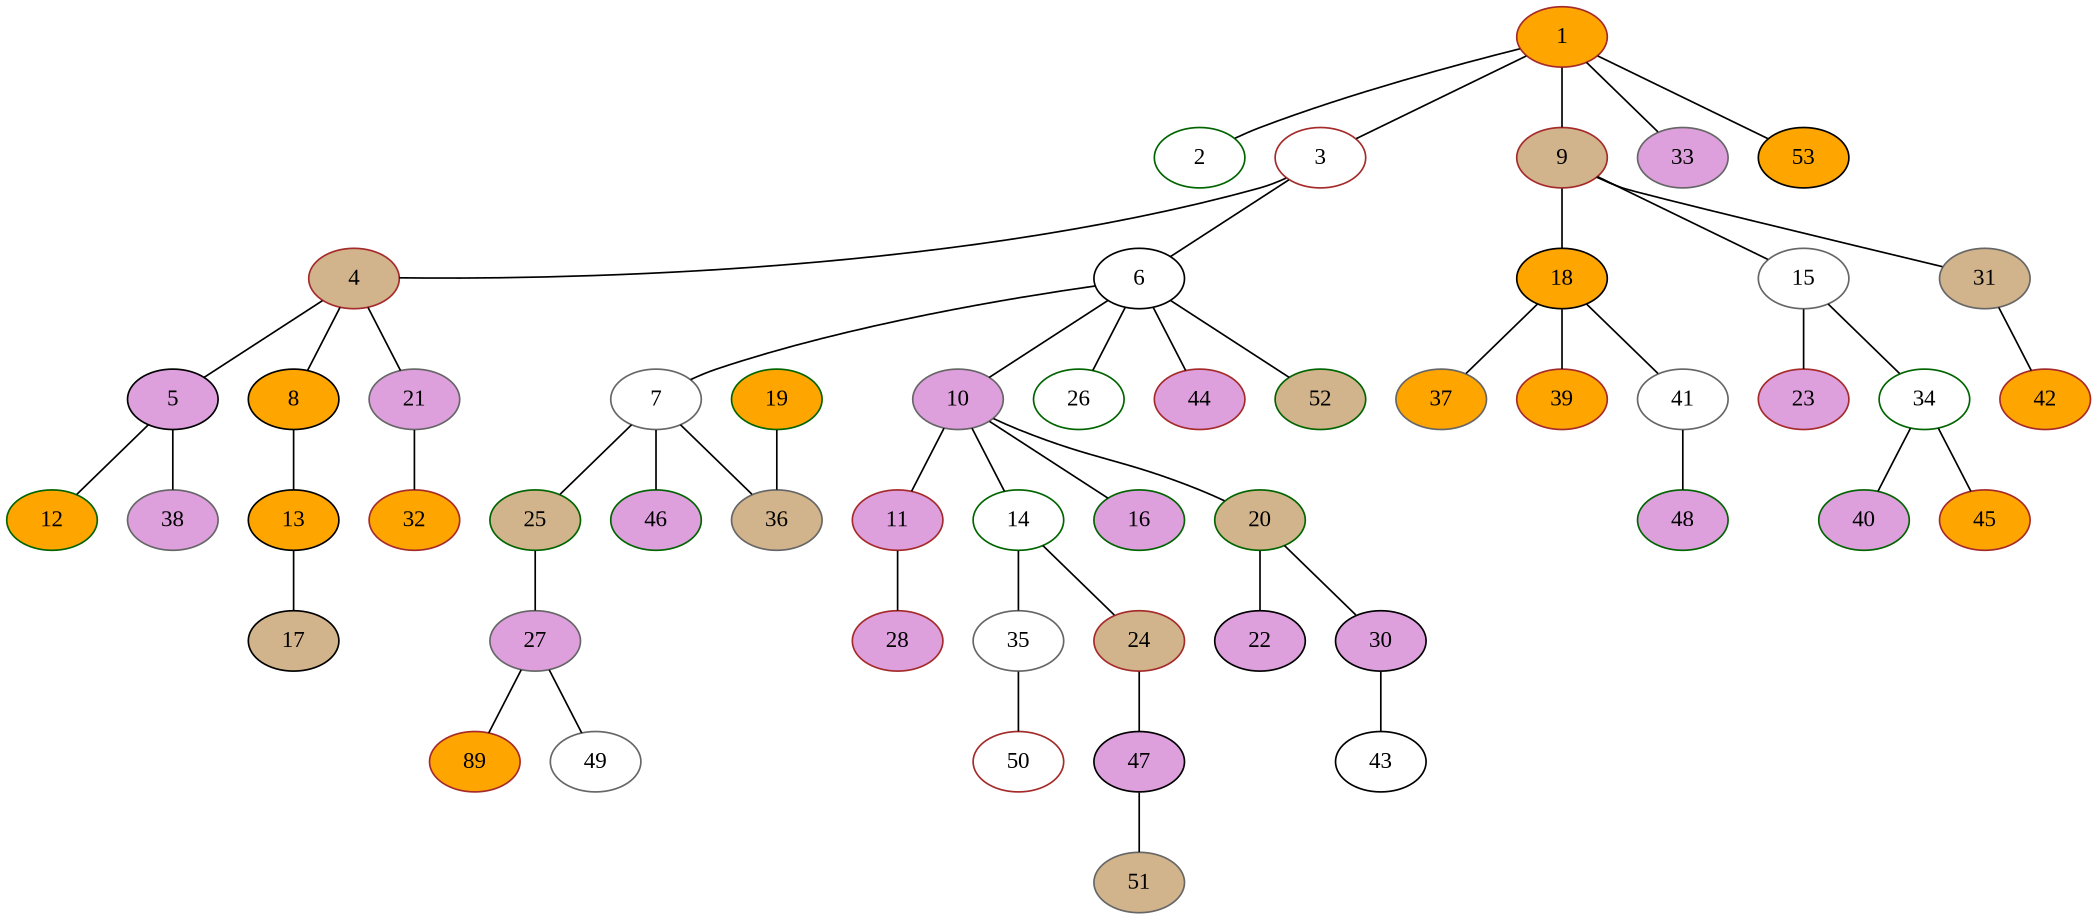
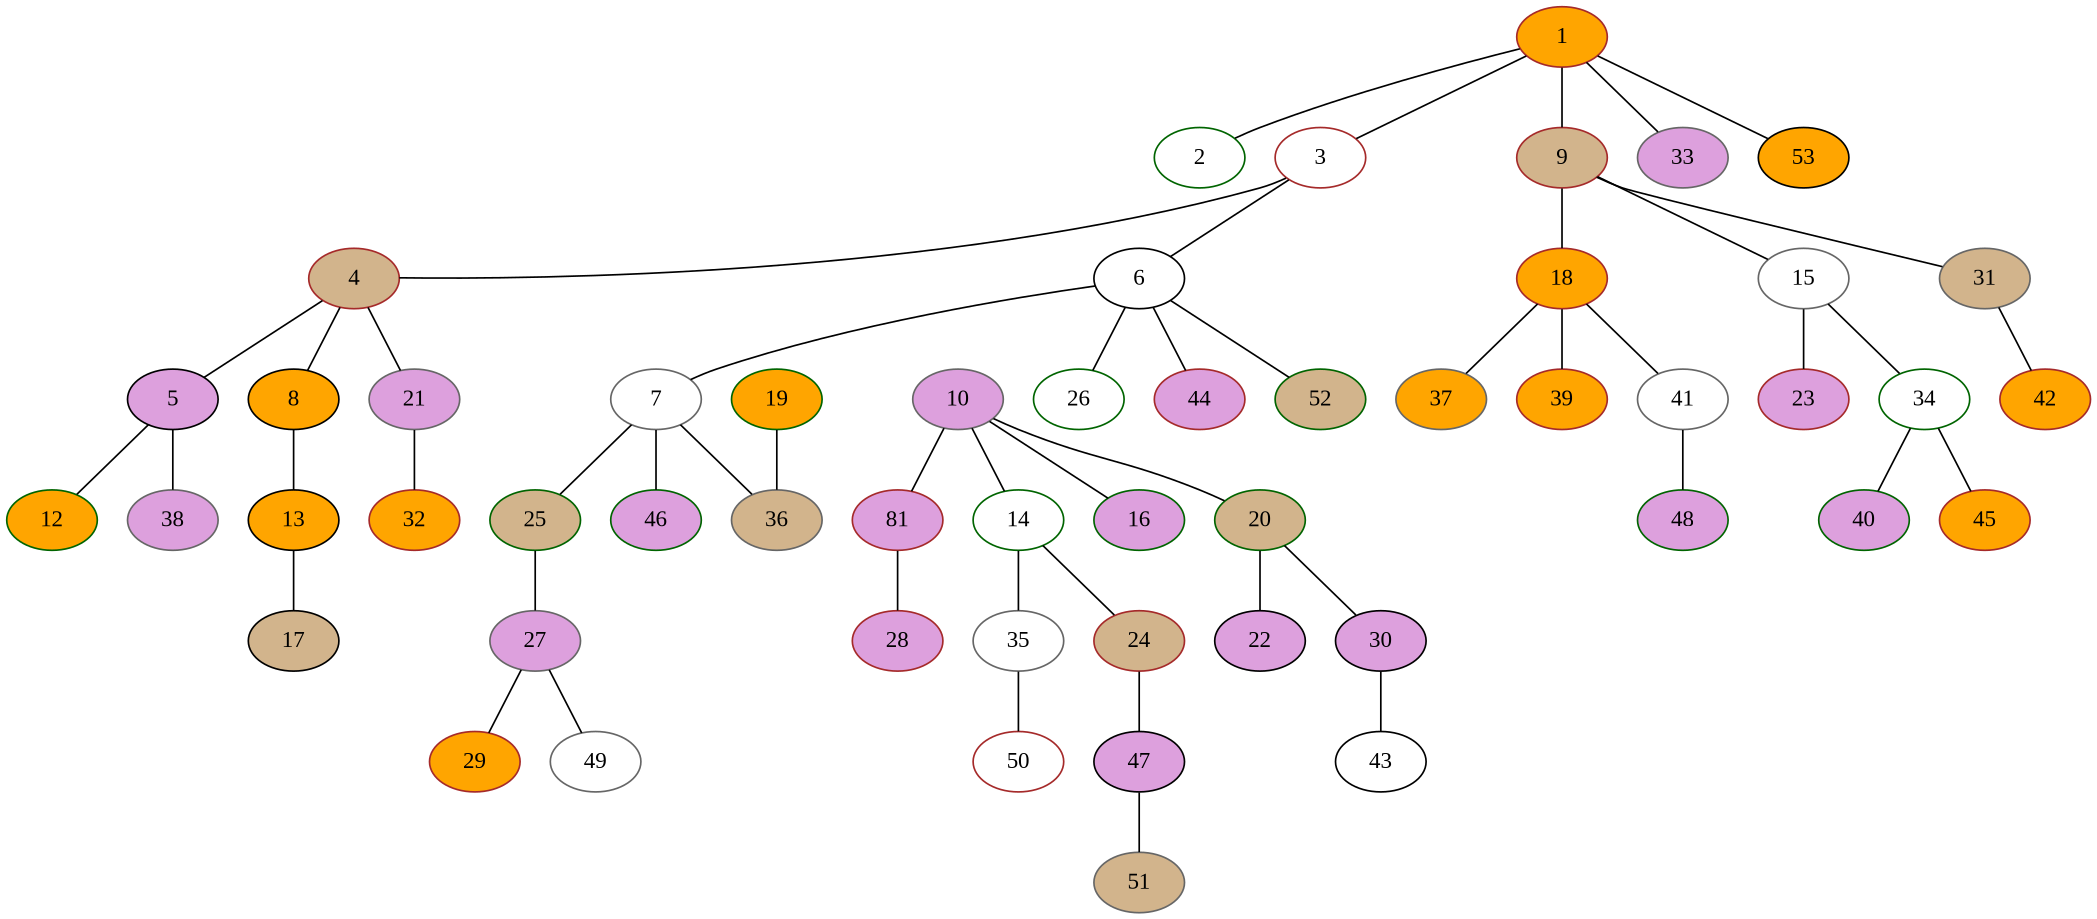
(1562, 279) -> (1562, 279)
(1048, 339) -> none
(898, 520) -> (898, 520)
(475, 762) -> (475, 762)
